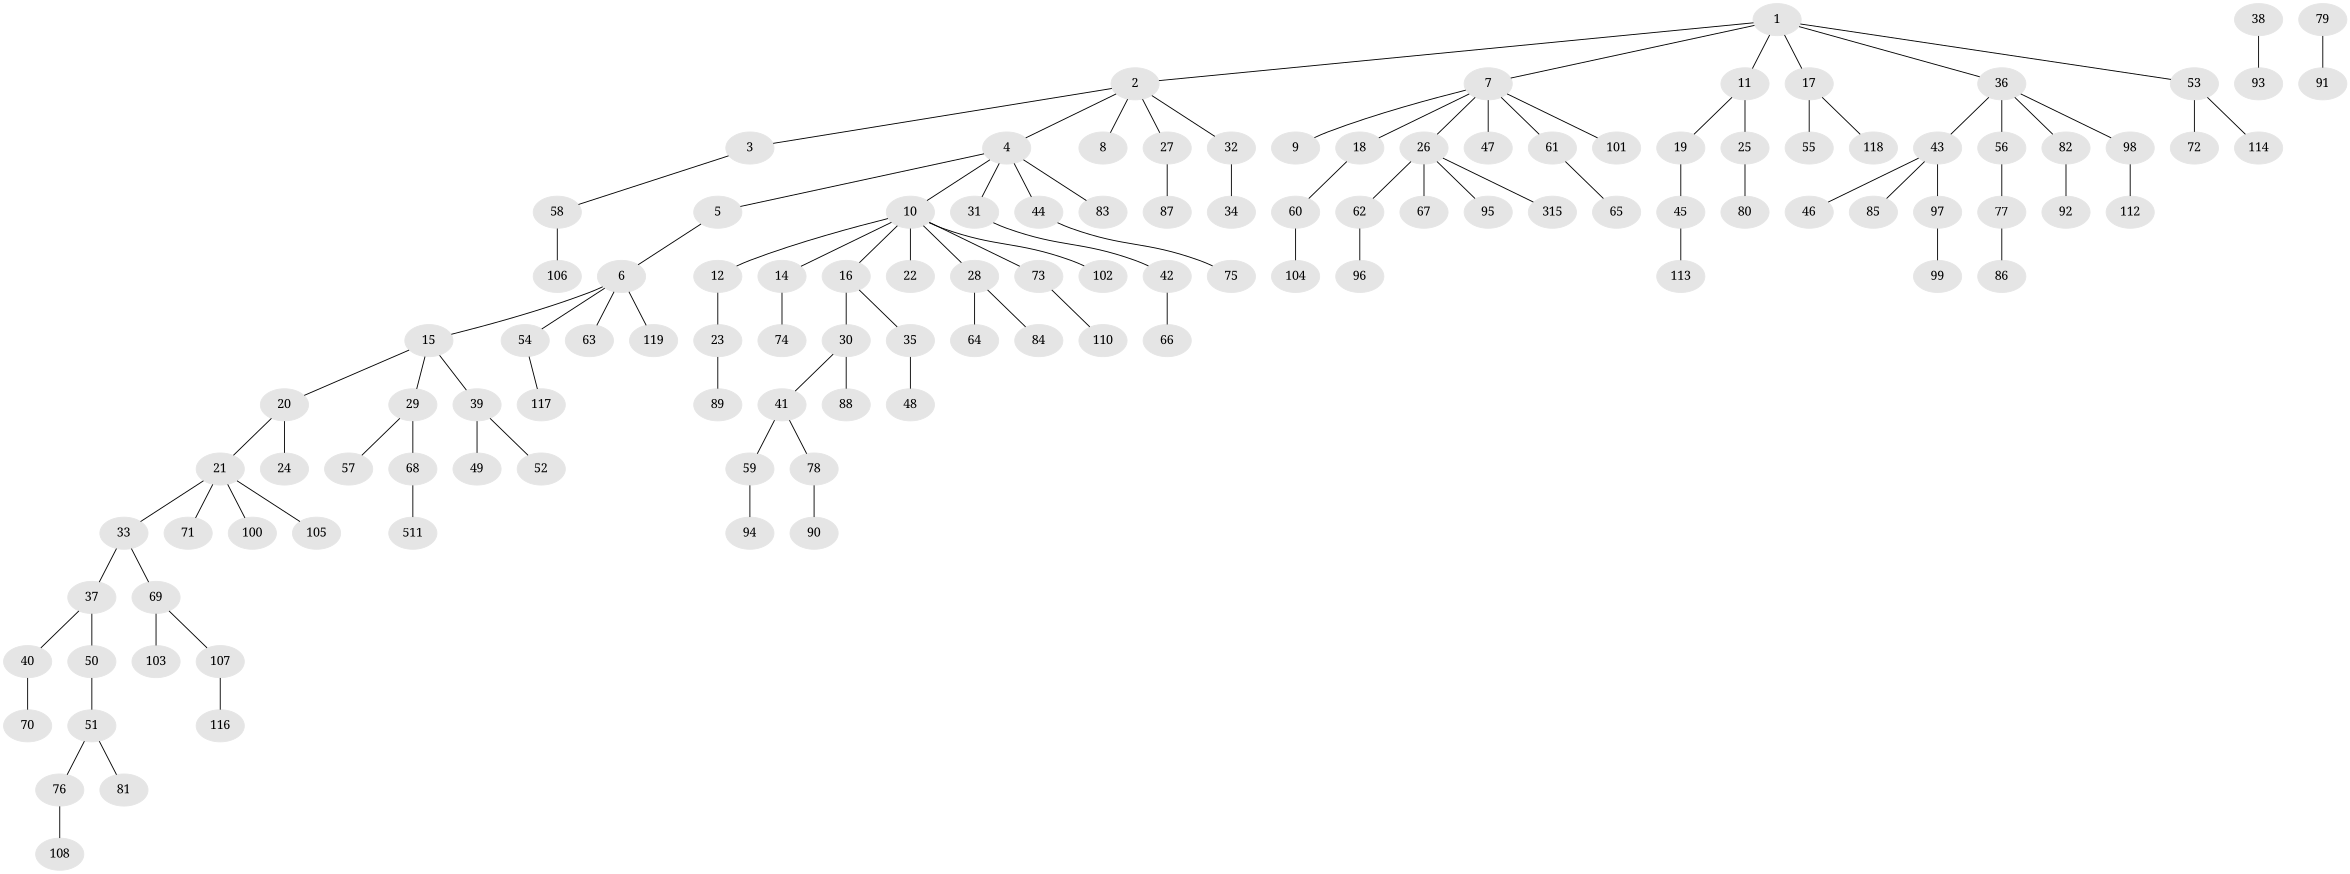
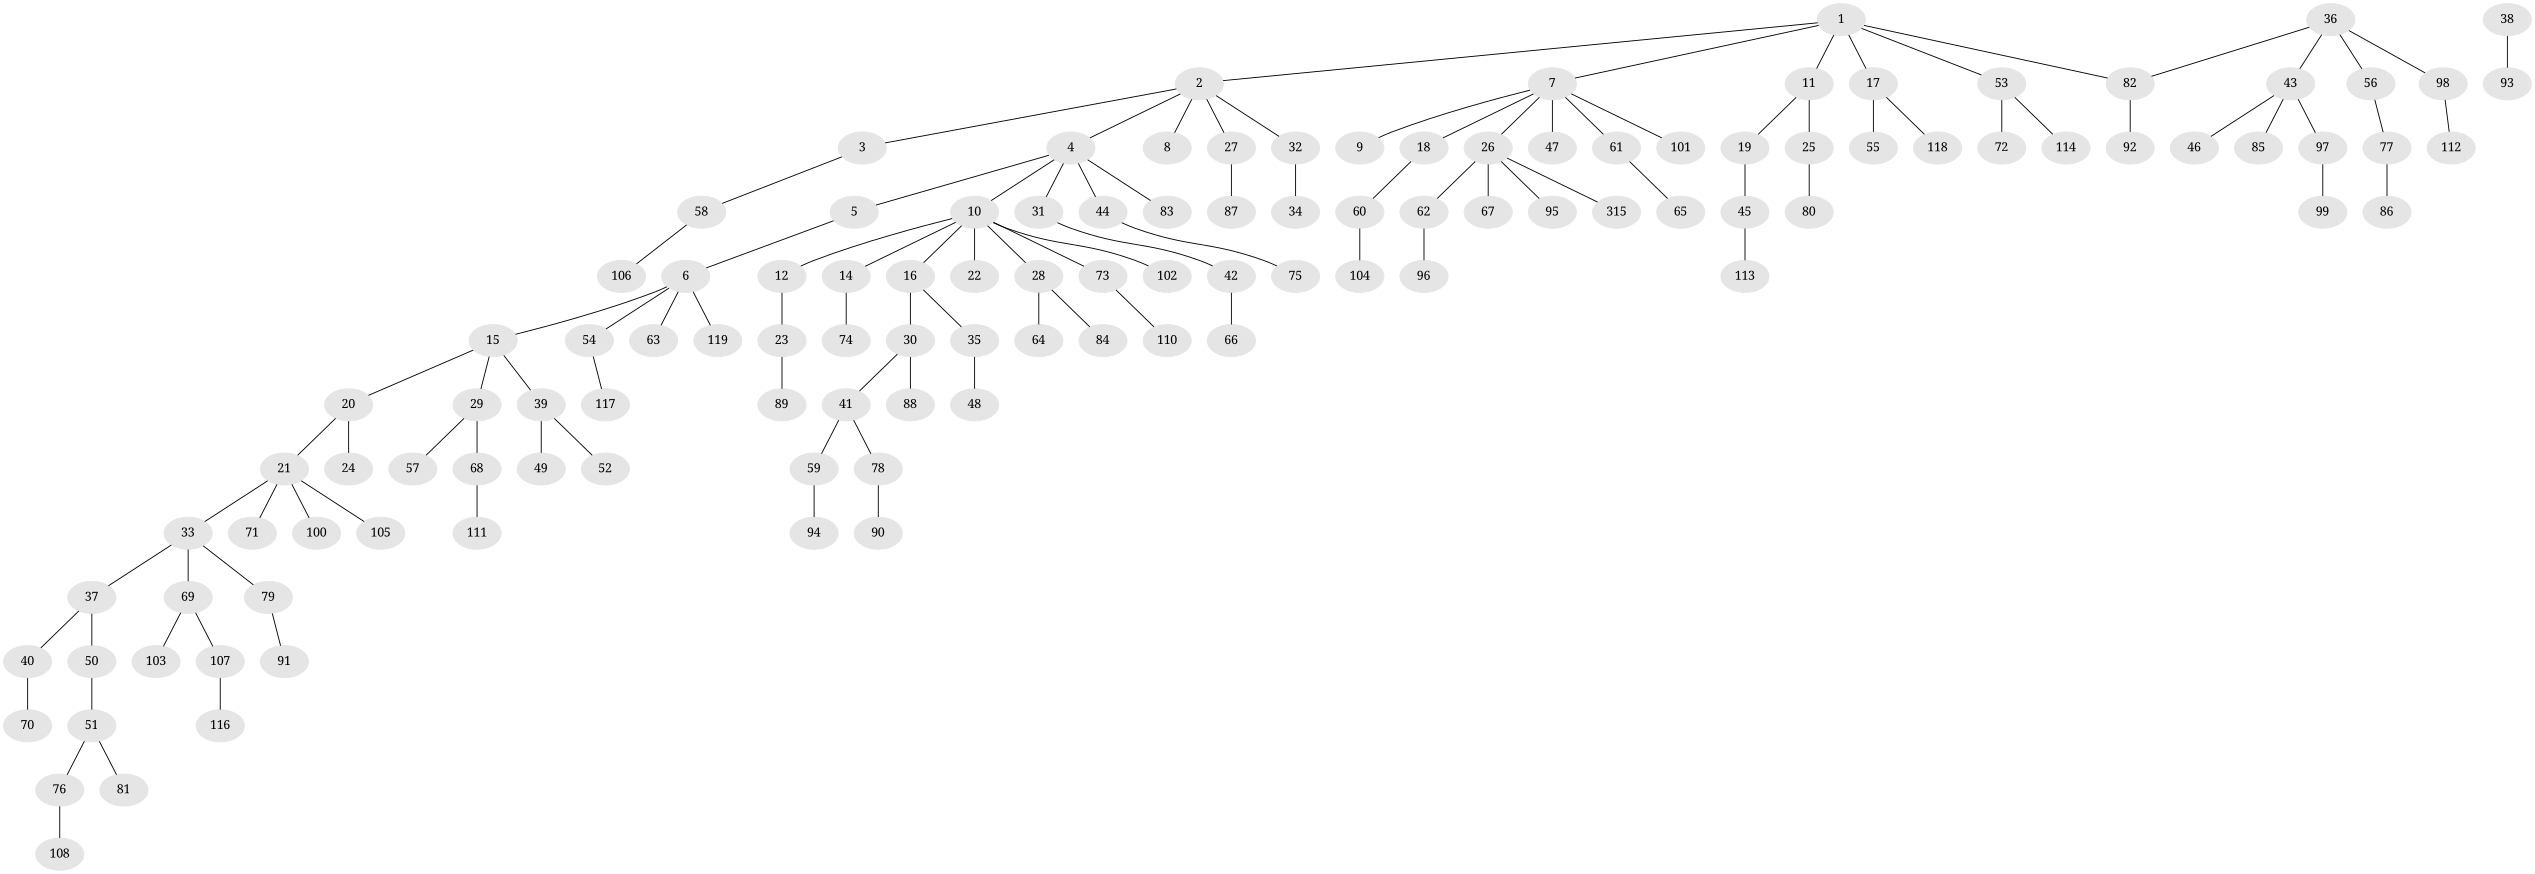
(1889, 52) -> (1986, 52)
(413, 533) -> (477, 533)
none -> (228, 565)
